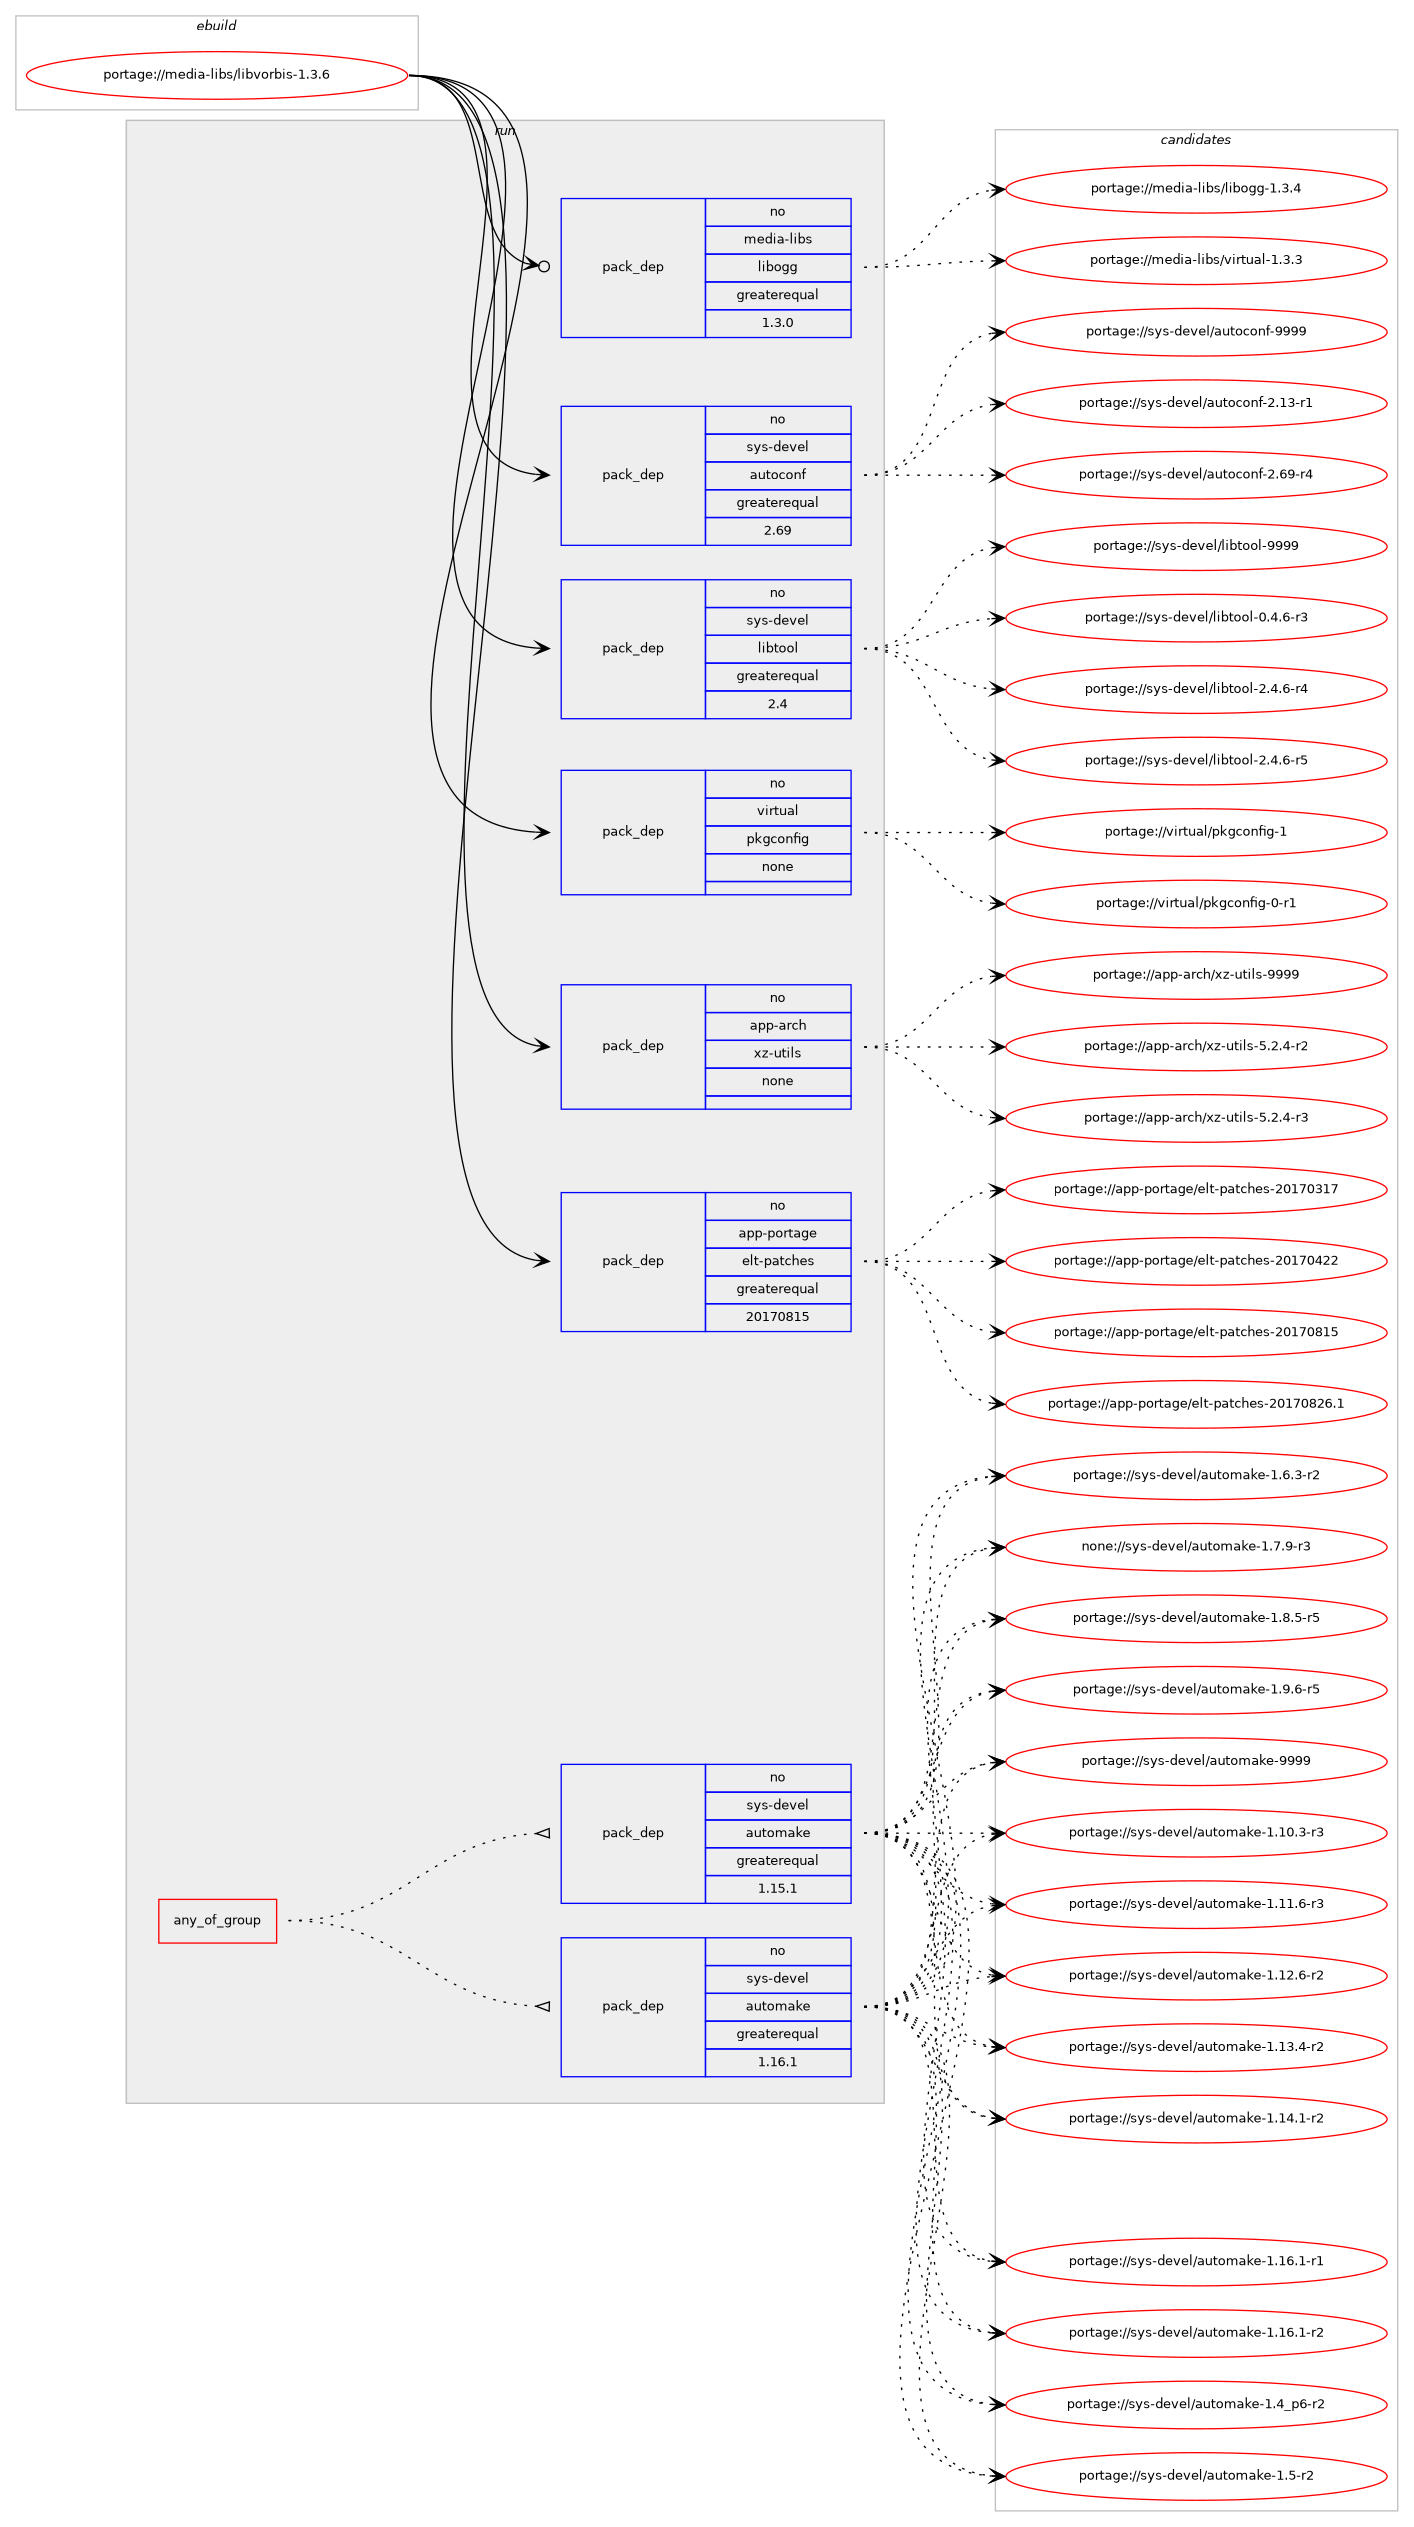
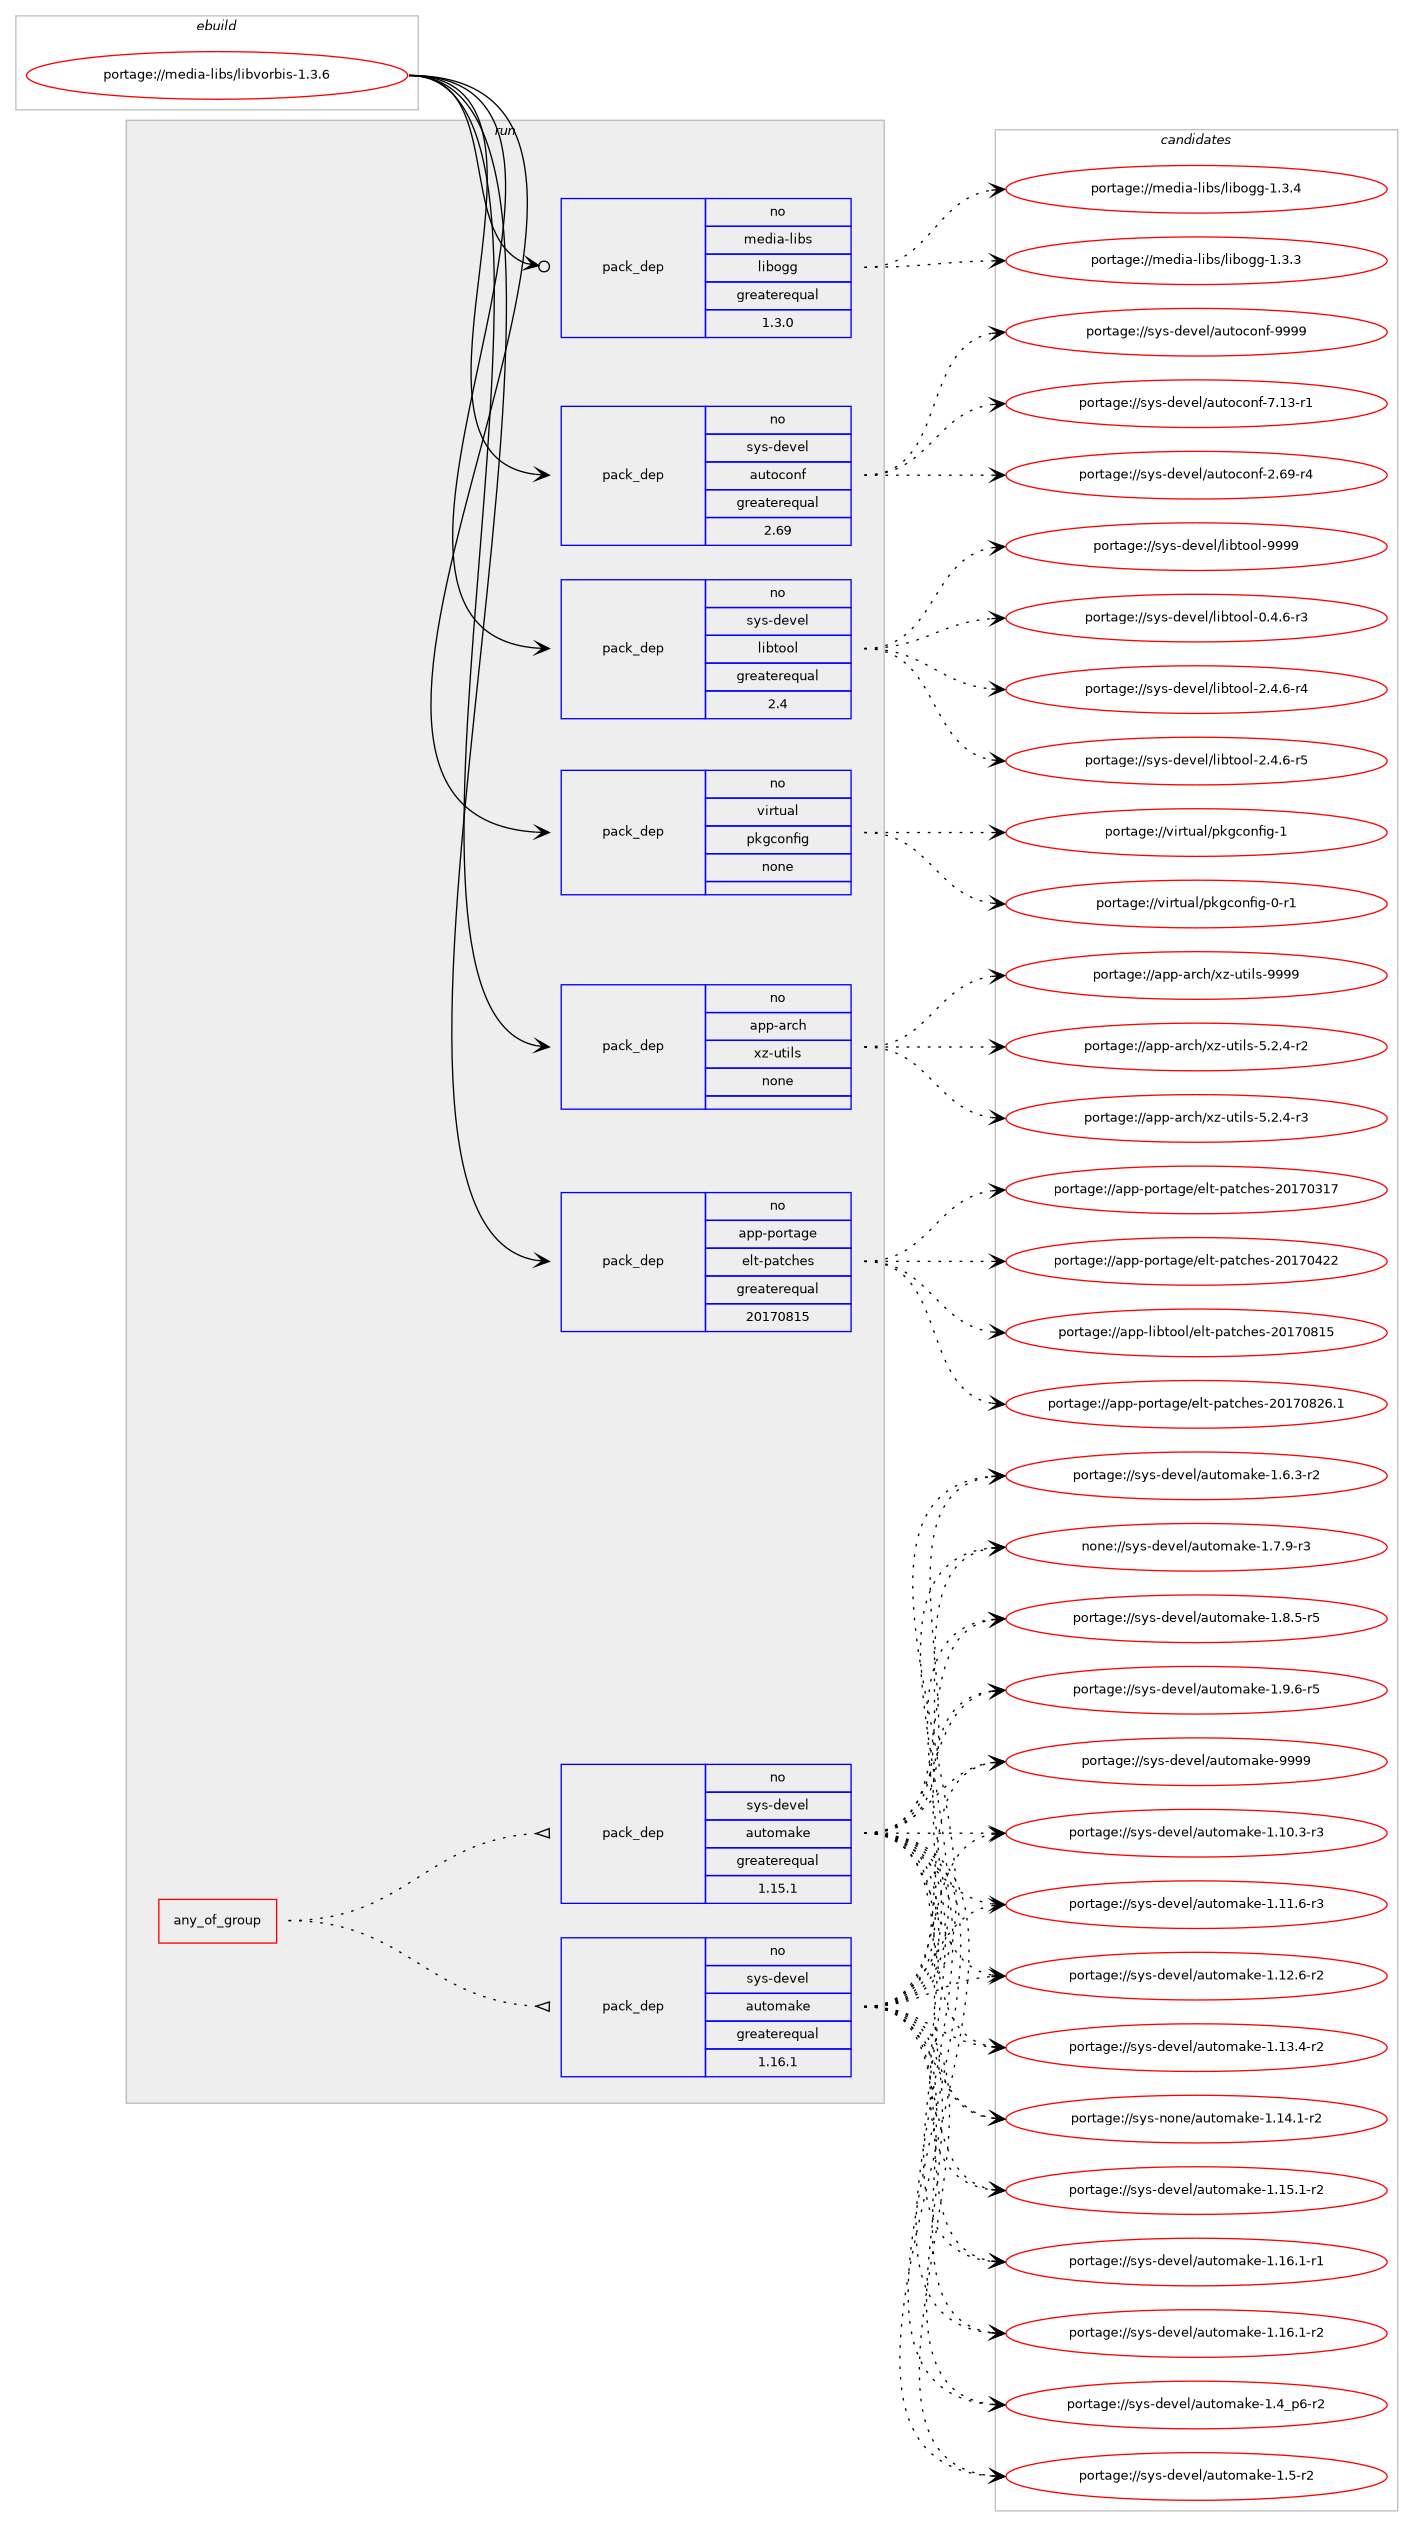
(1197, 261) -> (1197, 261)
(1197, 404) -> (1197, 404)
(1197, 1333) -> (1197, 1333)
(1197, 2119) -> (1197, 2119)
none -> (1197, 2191)
